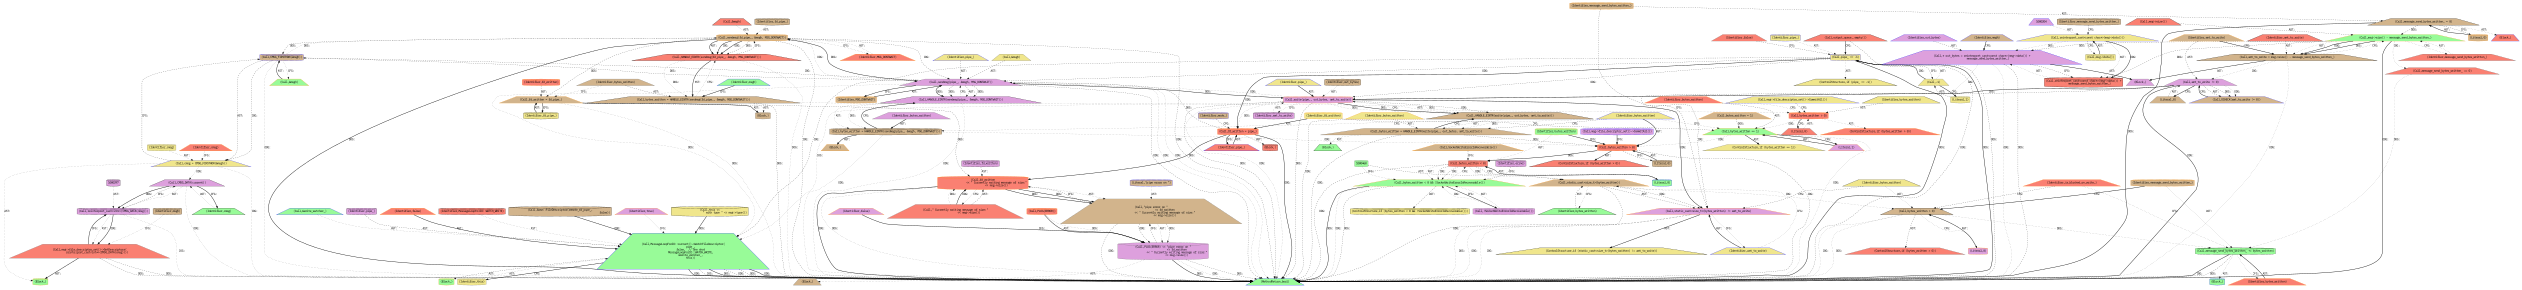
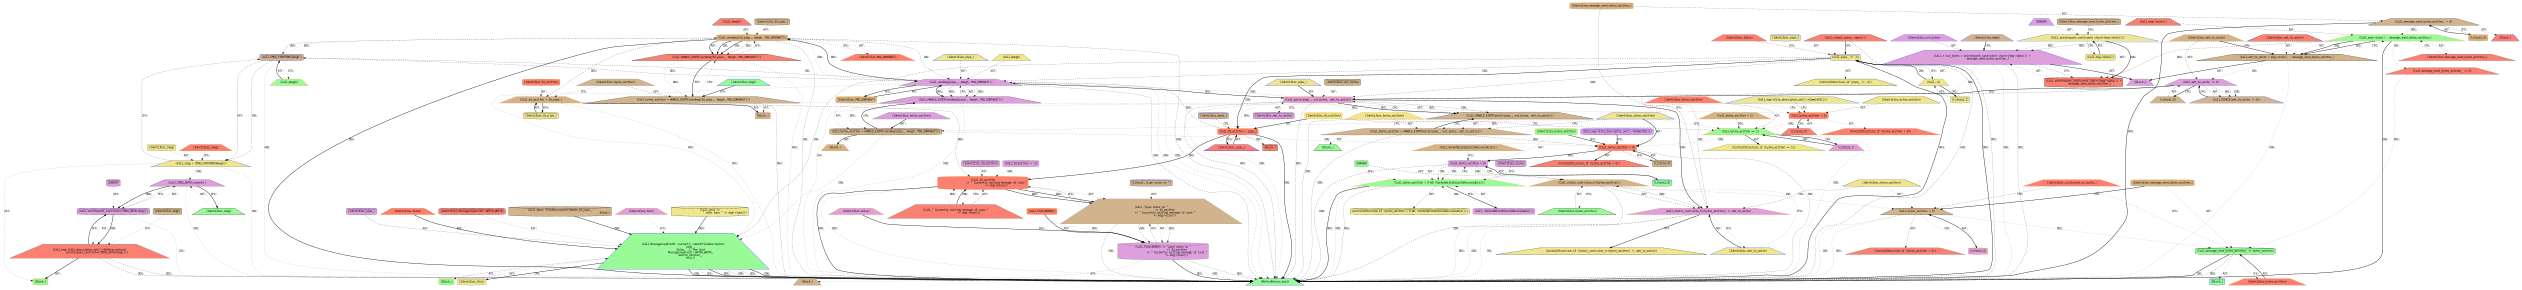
none -> (1021, 164)
(1468, 164) -> (1468, 164)
(310, 211) -> none
(1841, 279) -> none
